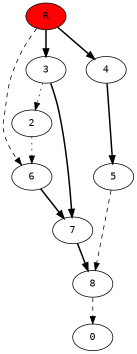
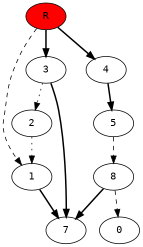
(32, 177) -> (32, 177)
(81, 253) -> (92, 201)
